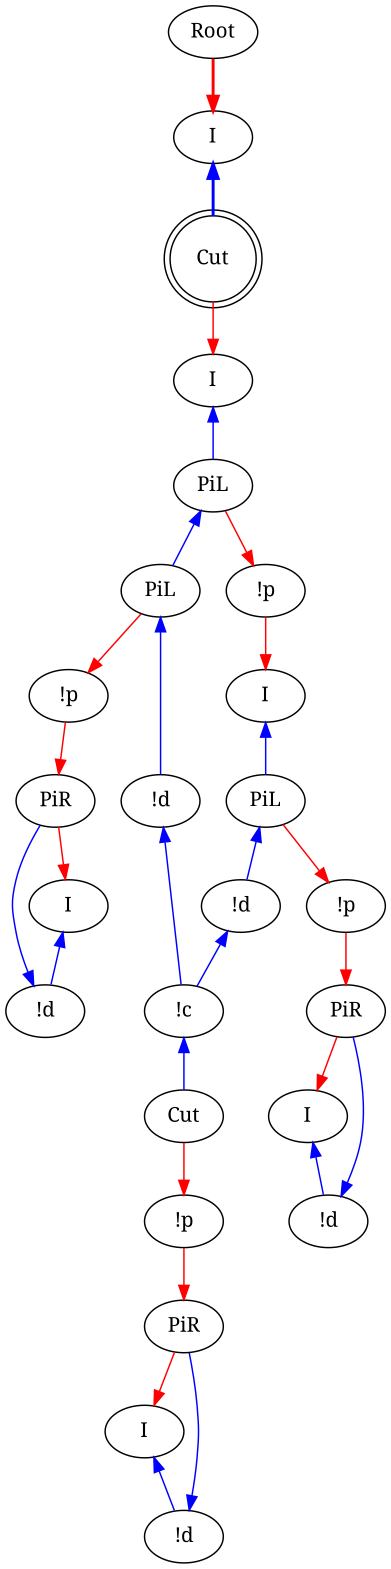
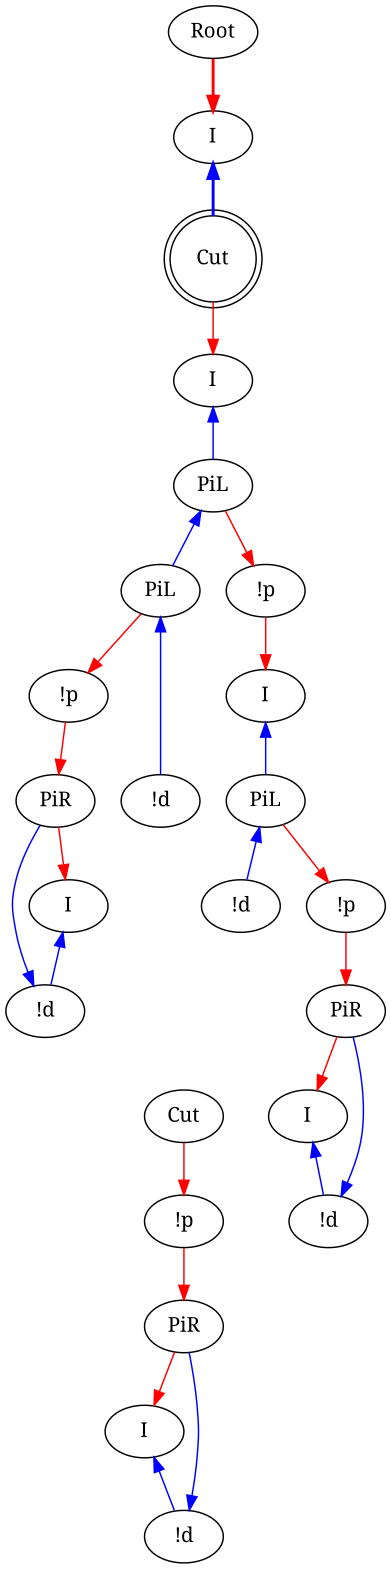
(184, 1011) -> none
